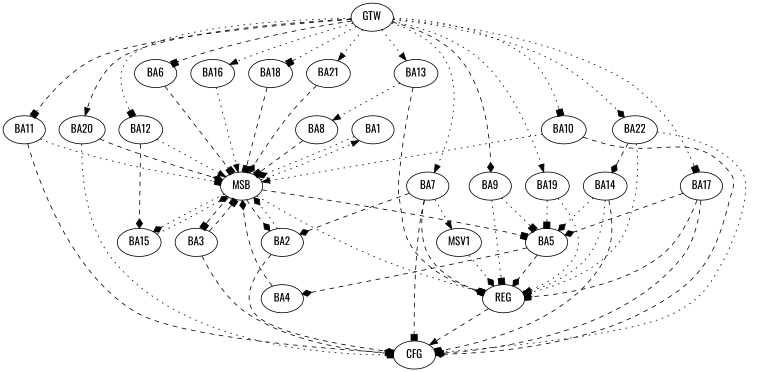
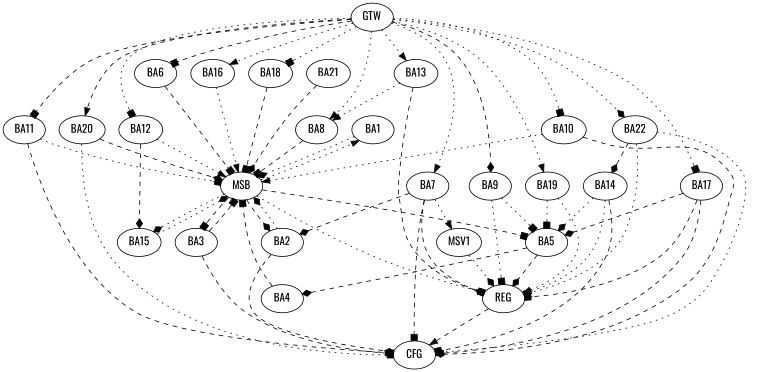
(353, 42) -> (362, 76)
(252, 250) -> (252, 250)
